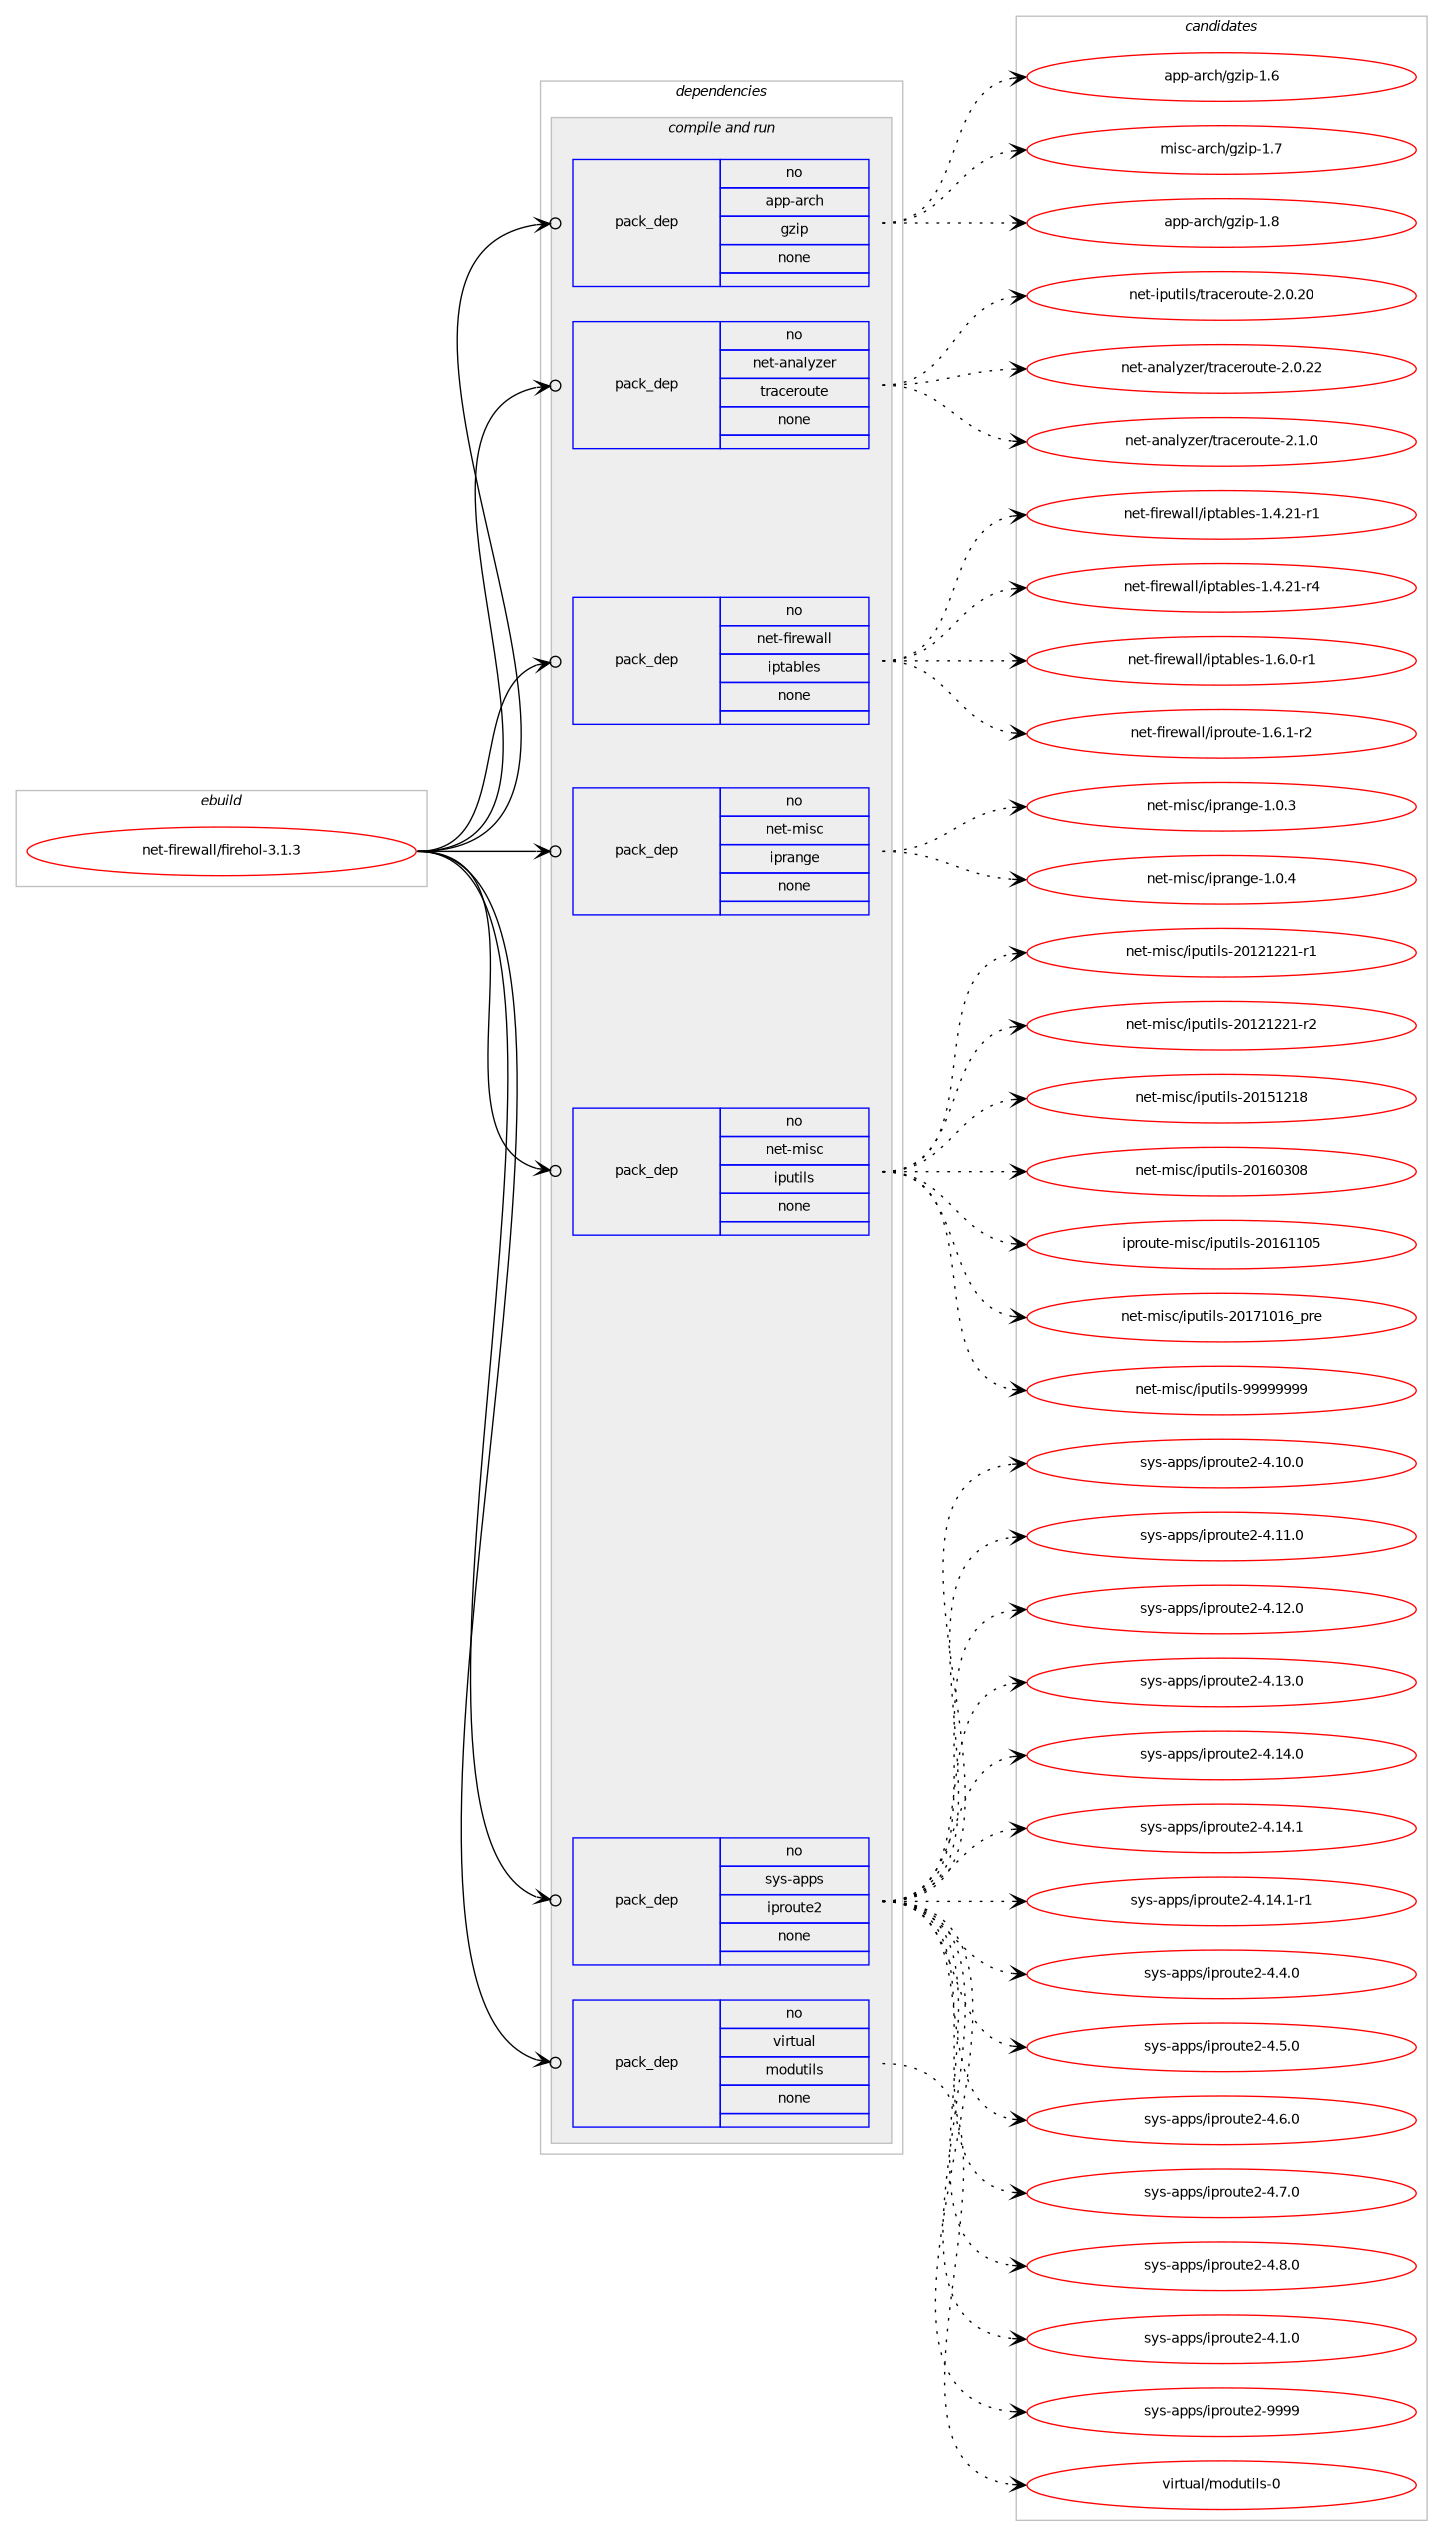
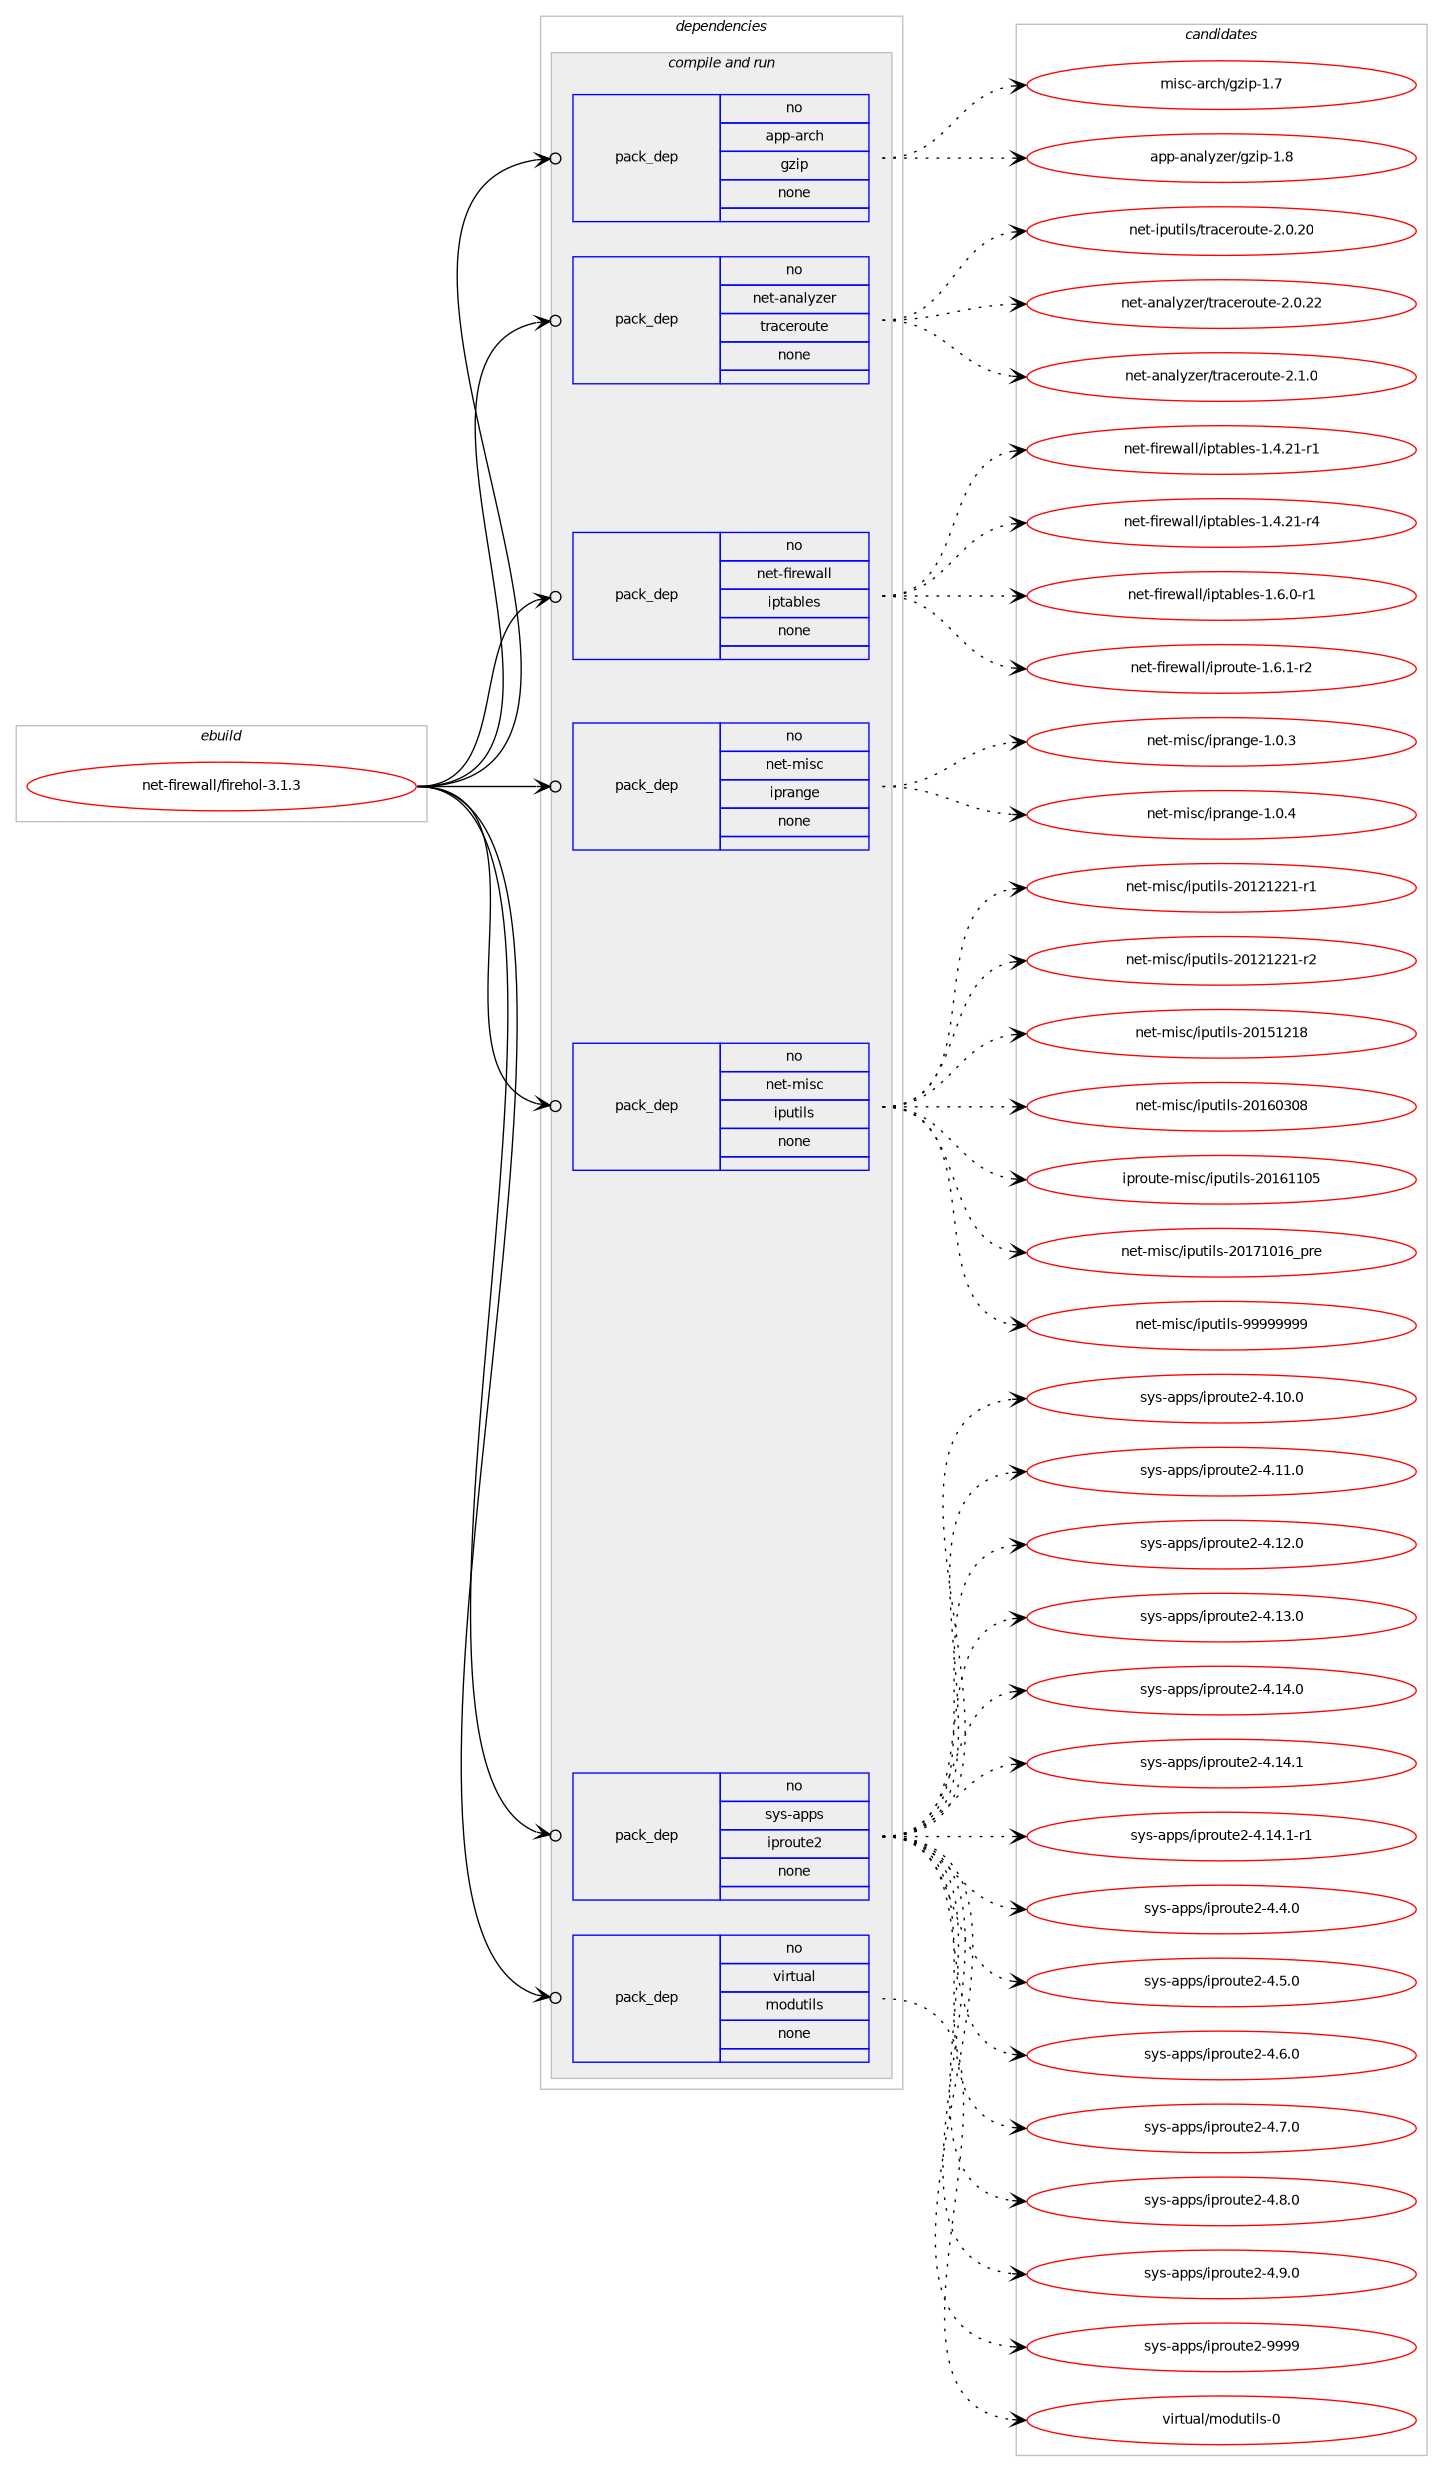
(1222, 77) -> none
(1222, 223) -> (1222, 158)
(1222, 2339) -> (1222, 2274)
